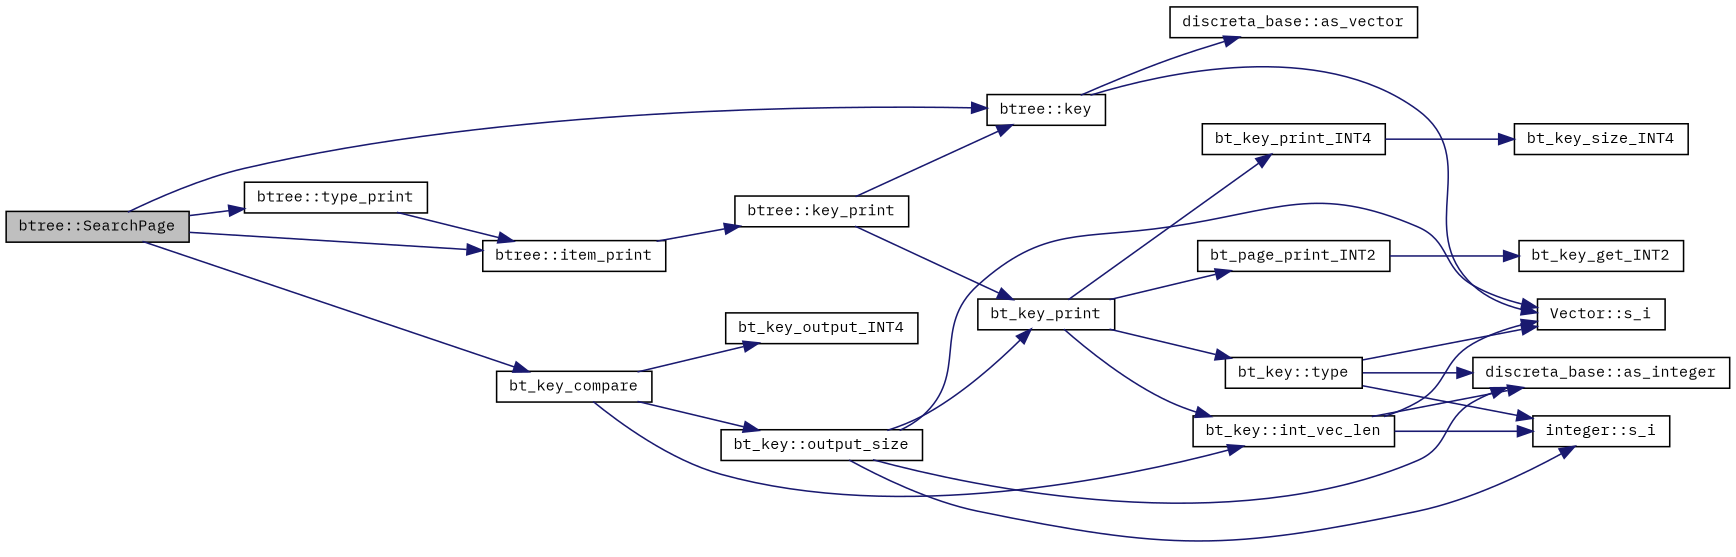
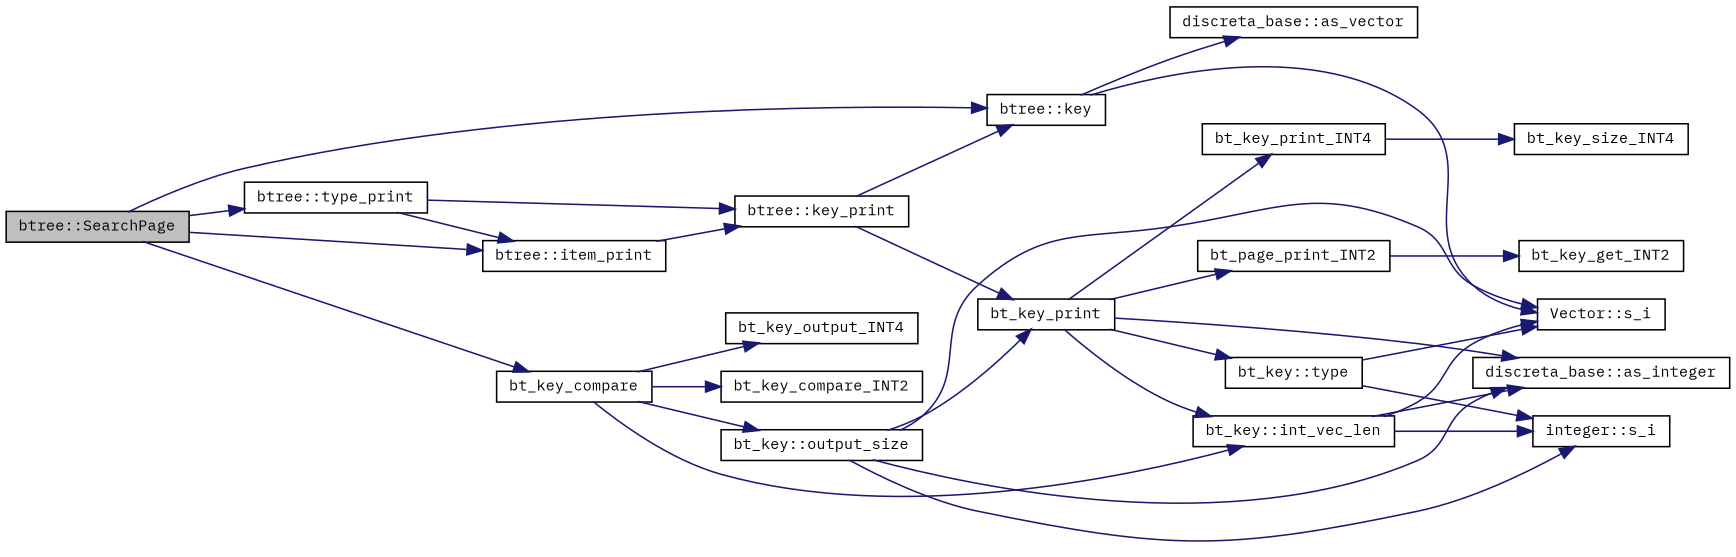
none -> (574, 204)
(1410, 373) -> (1309, 332)
none -> (822, 387)
